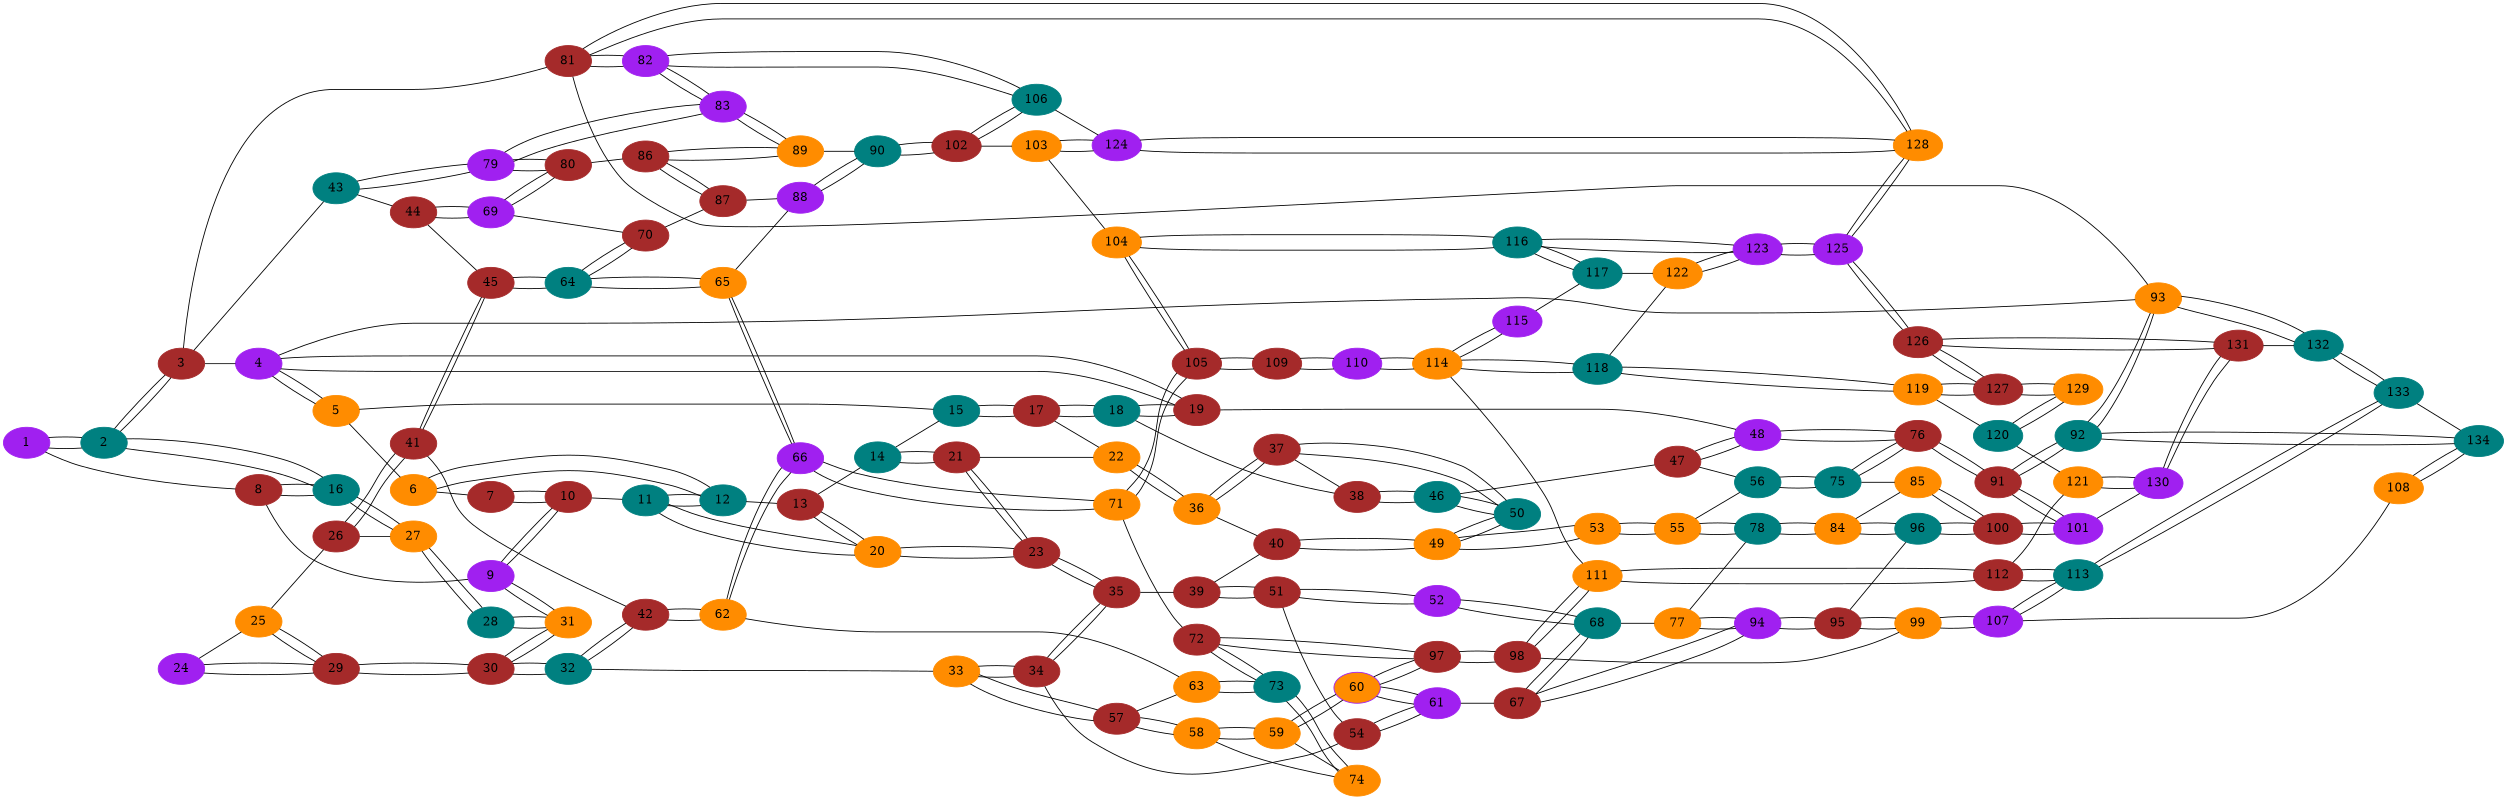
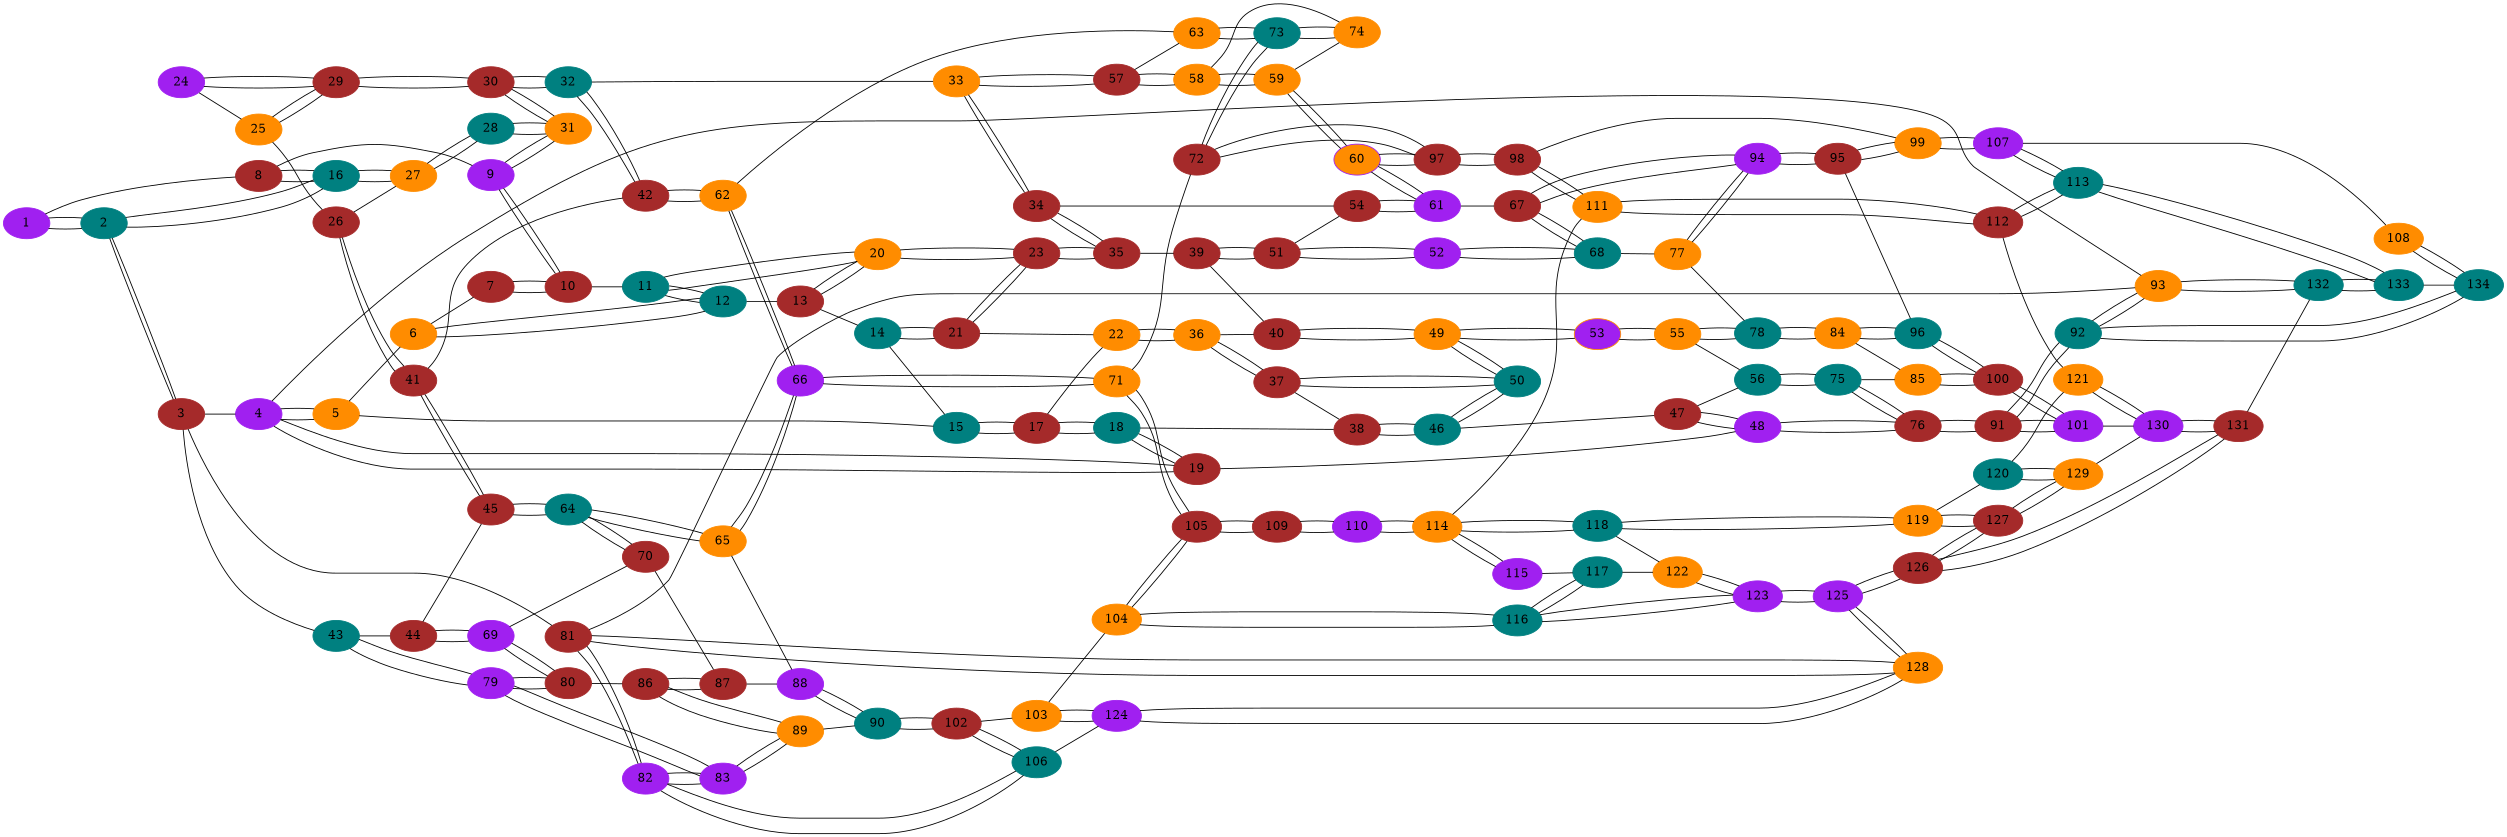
none -> (2118, 450)
(1598, 529) -> (1598, 334)
